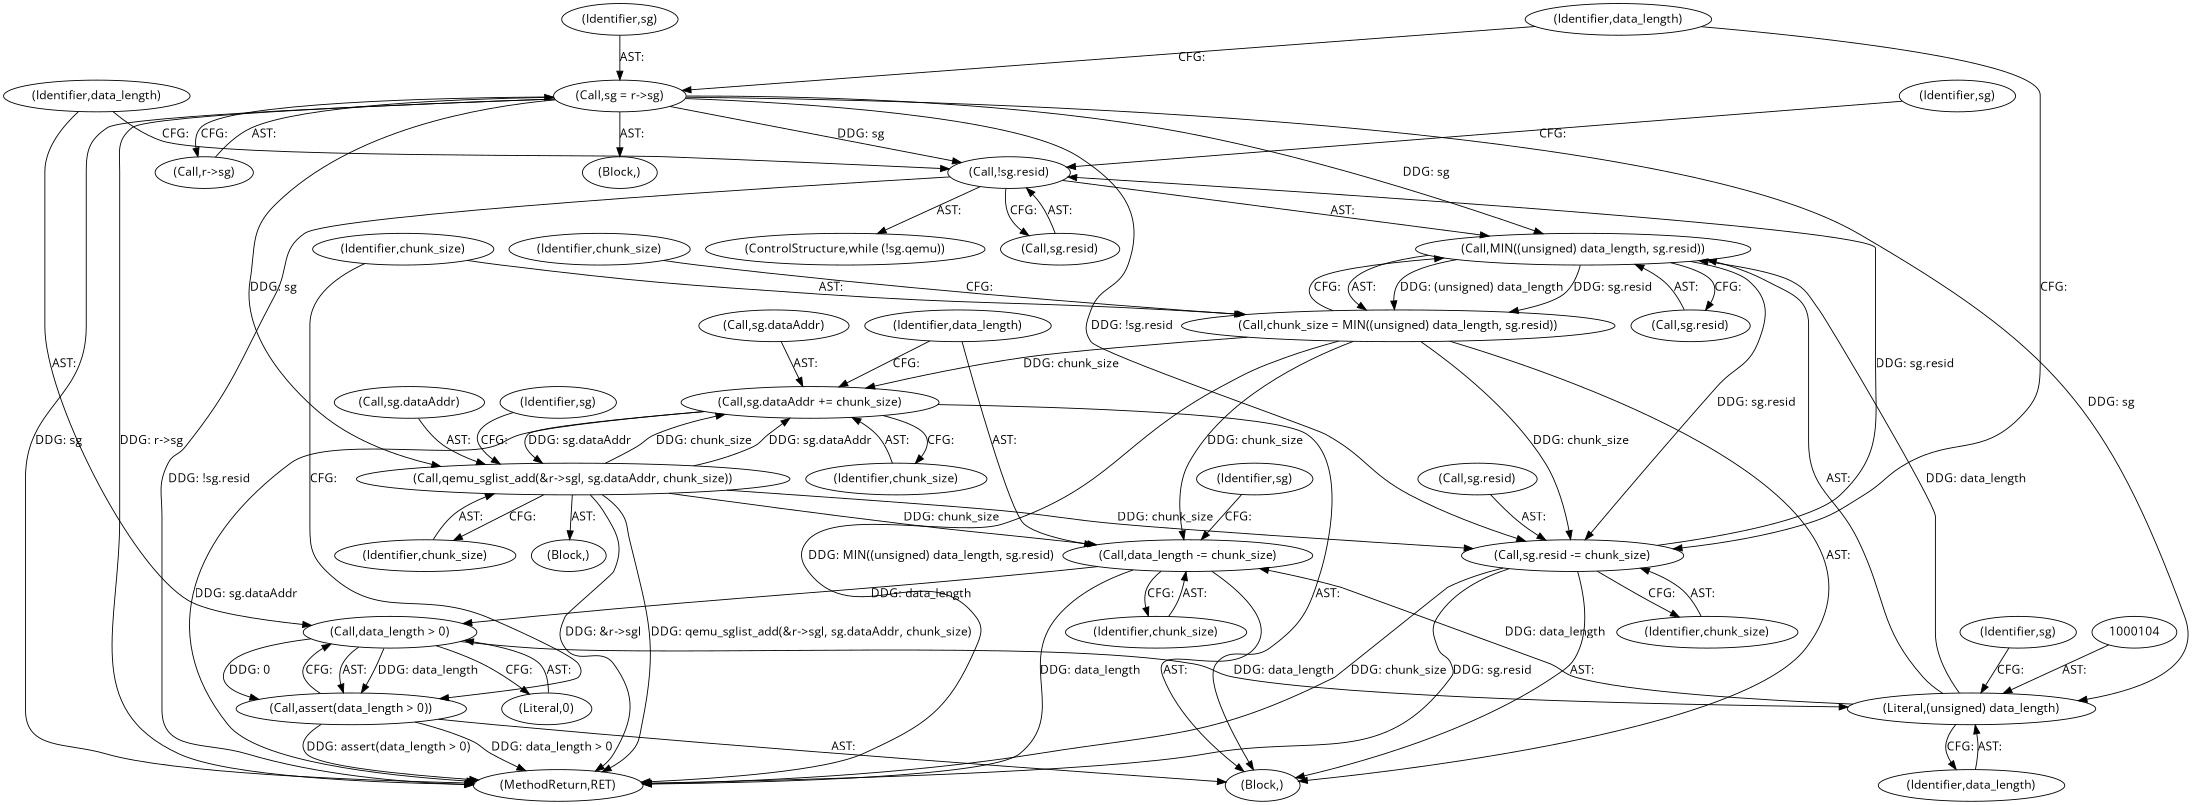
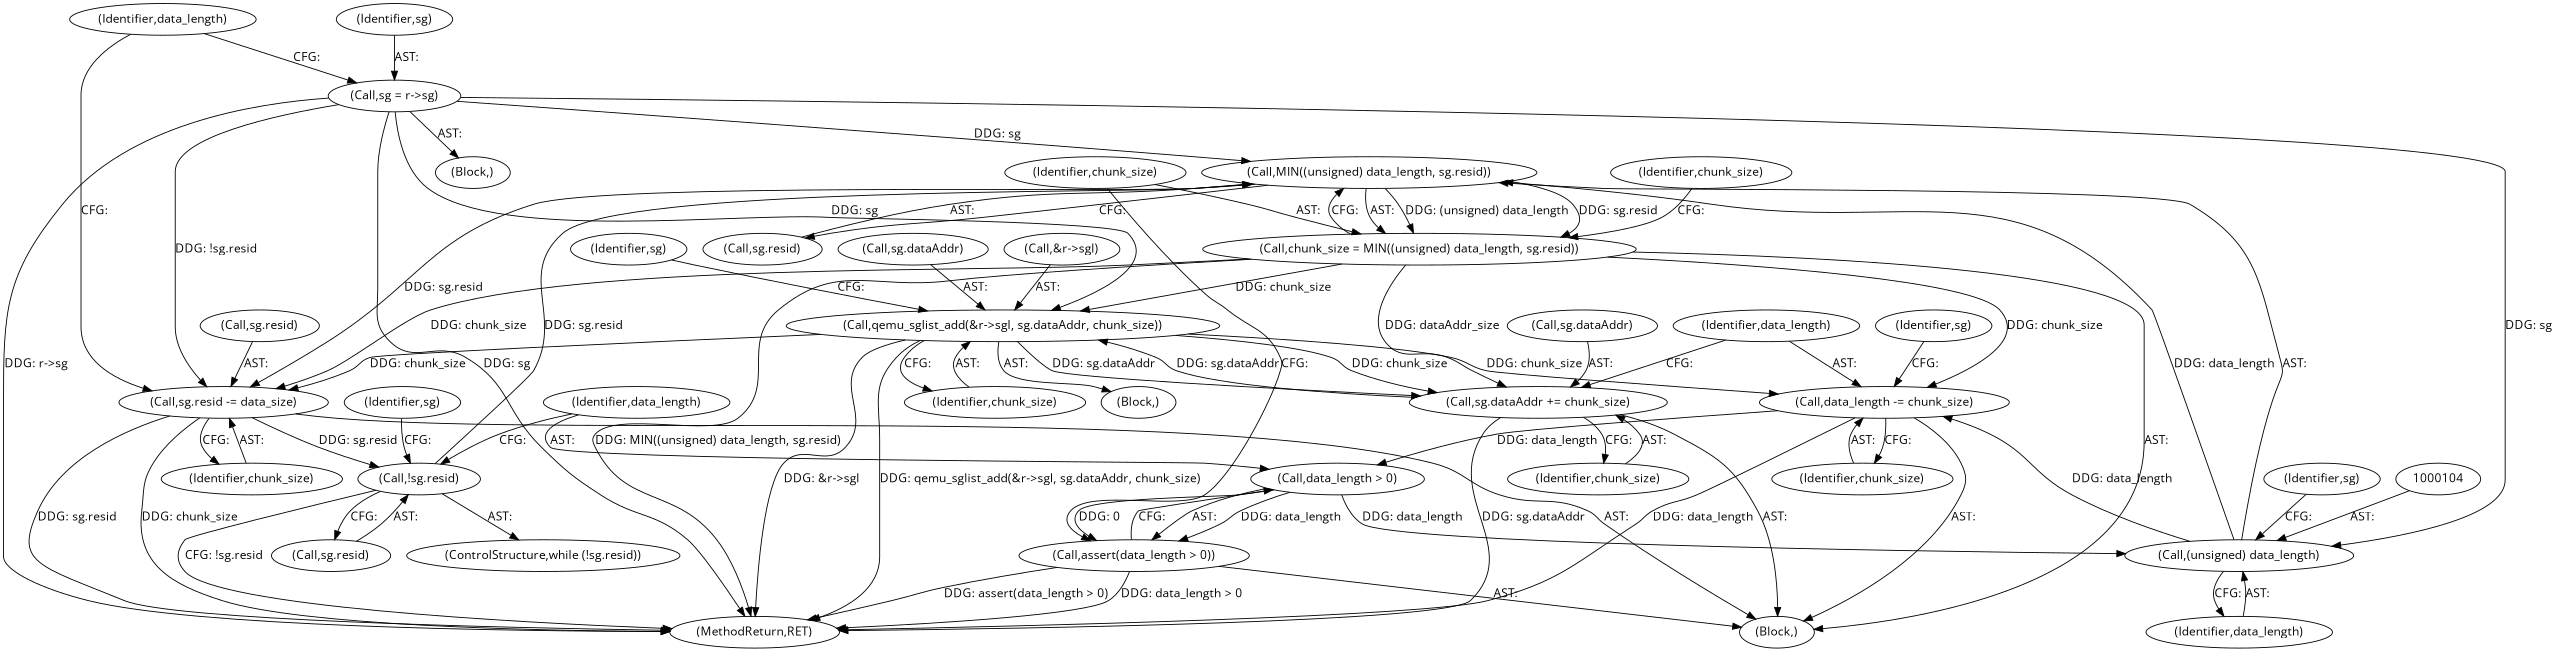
(811, 134) -> none
(204, 173) -> none
(1345, 211) -> (584, 326)
(845, 249) -> (543, 556)
none -> (1062, 249)
none -> (1216, 287)
(1071, 364) -> (1442, 326)
(210, 479) -> (224, 556)
(1573, 556) -> (224, 402)
(547, 709) -> none
(1971, 709) -> (2239, 556)
